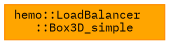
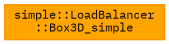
(85, 22) -> (85, 22)
